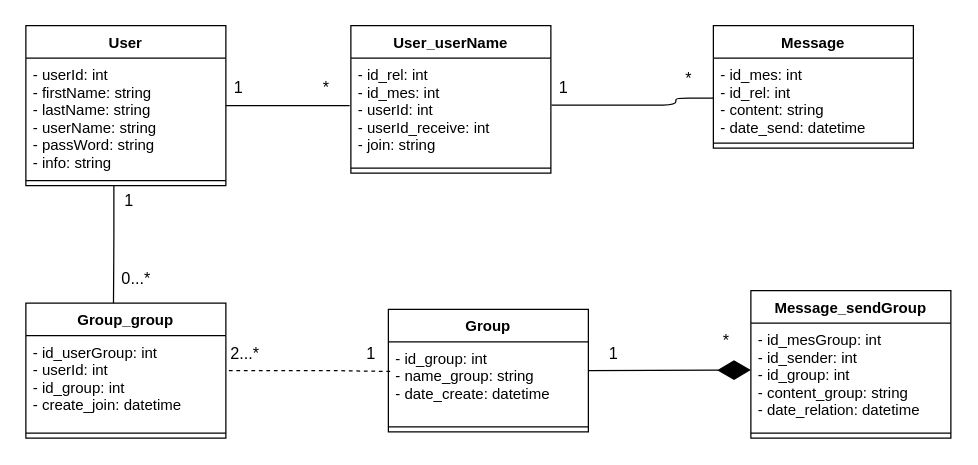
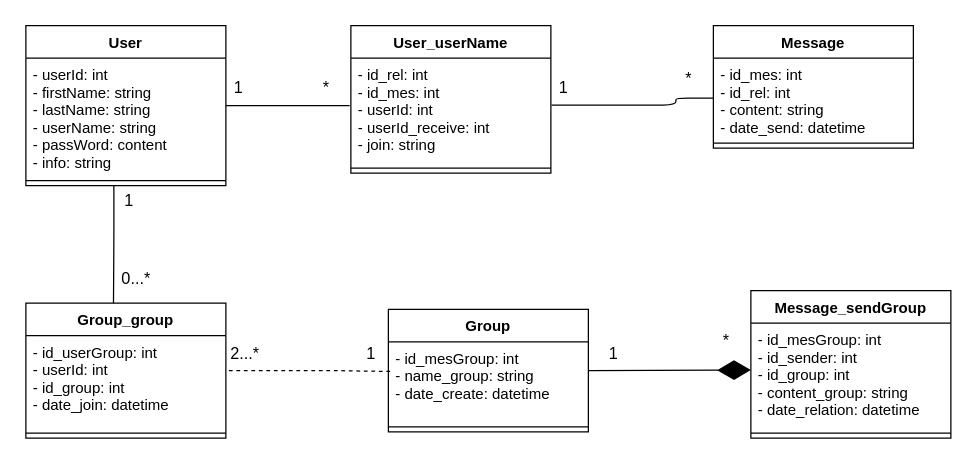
(79, 75) -> (79, 75)
(103, 353) -> (103, 353)
(448, 359) -> (461, 359)
